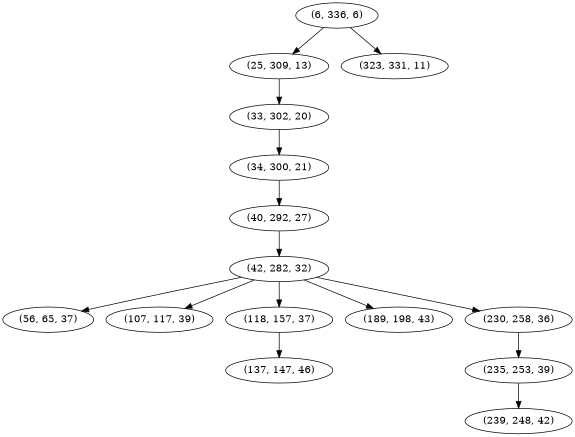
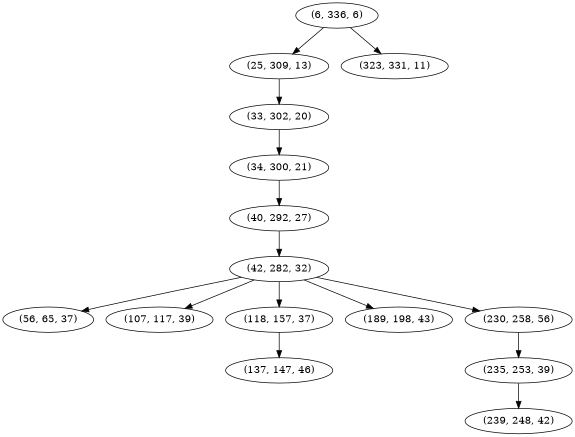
(519, 320) -> (519, 320)
